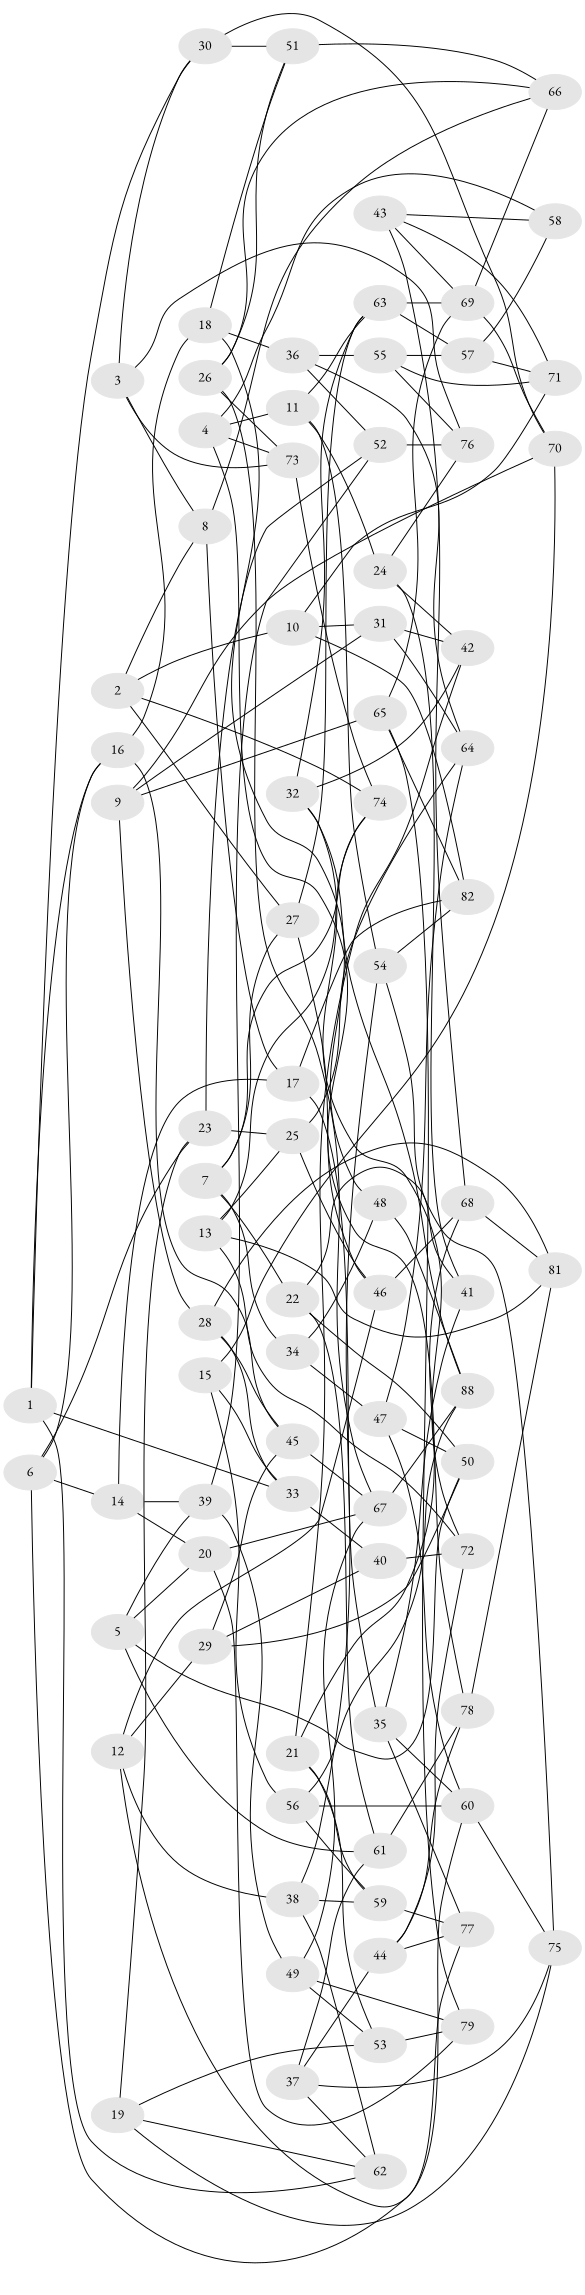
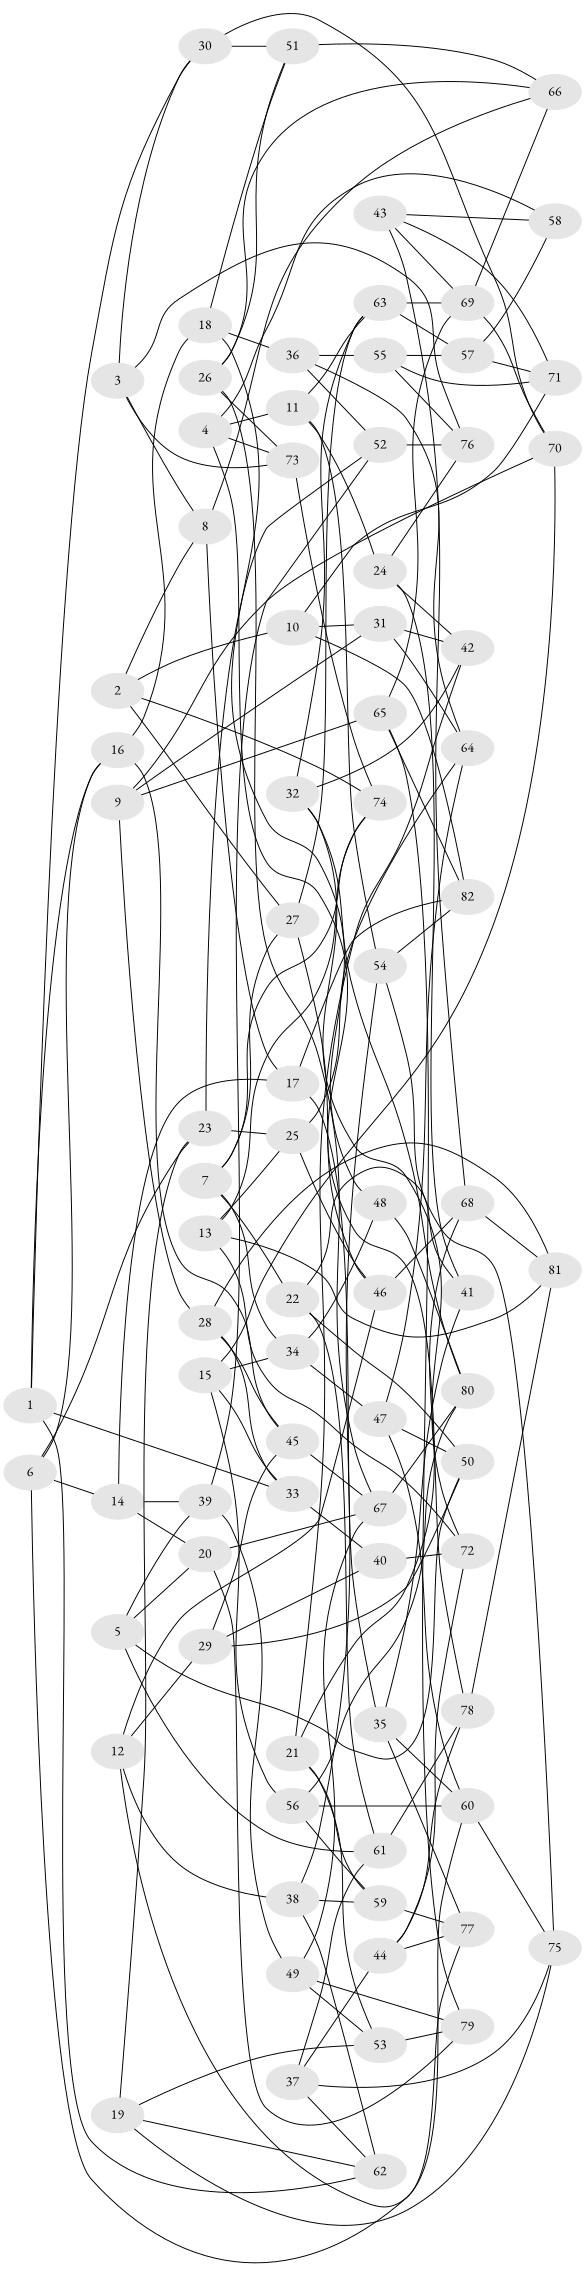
none -> (249, 1364)
(468, 1391) -> (468, 1391)
